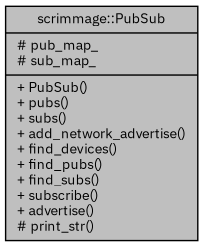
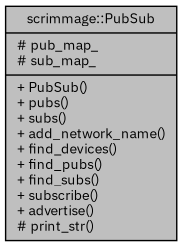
(102, 134) -> (91, 134)
